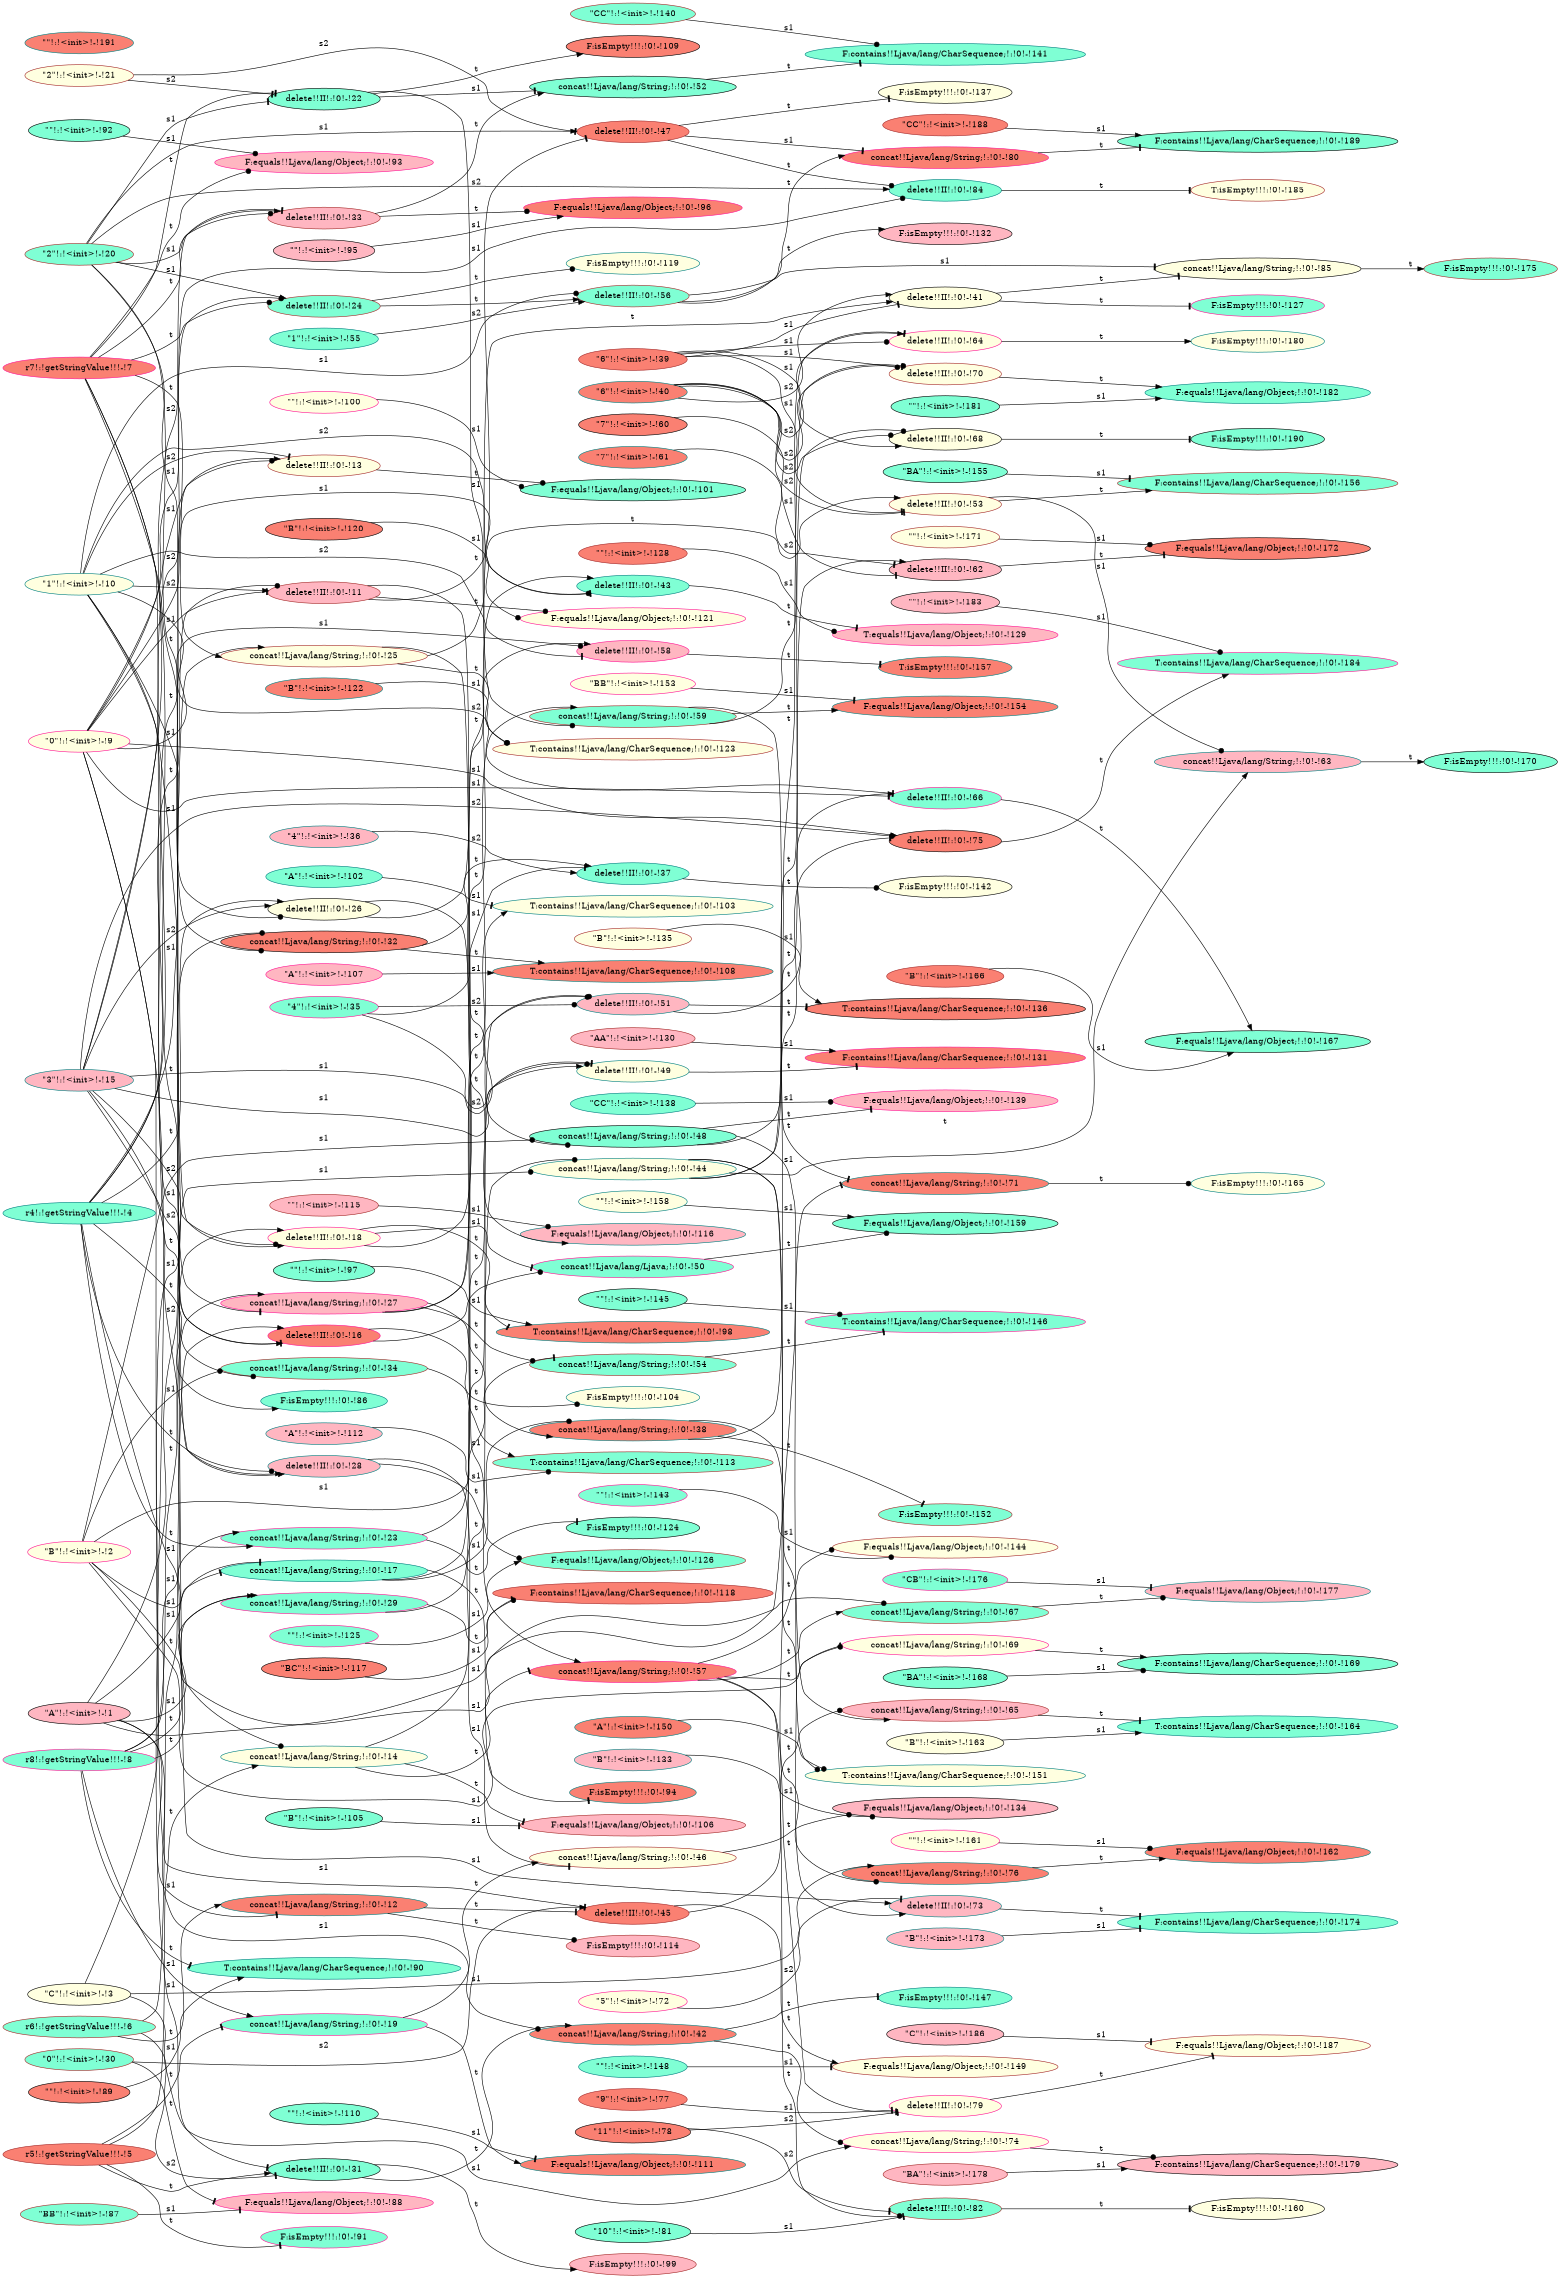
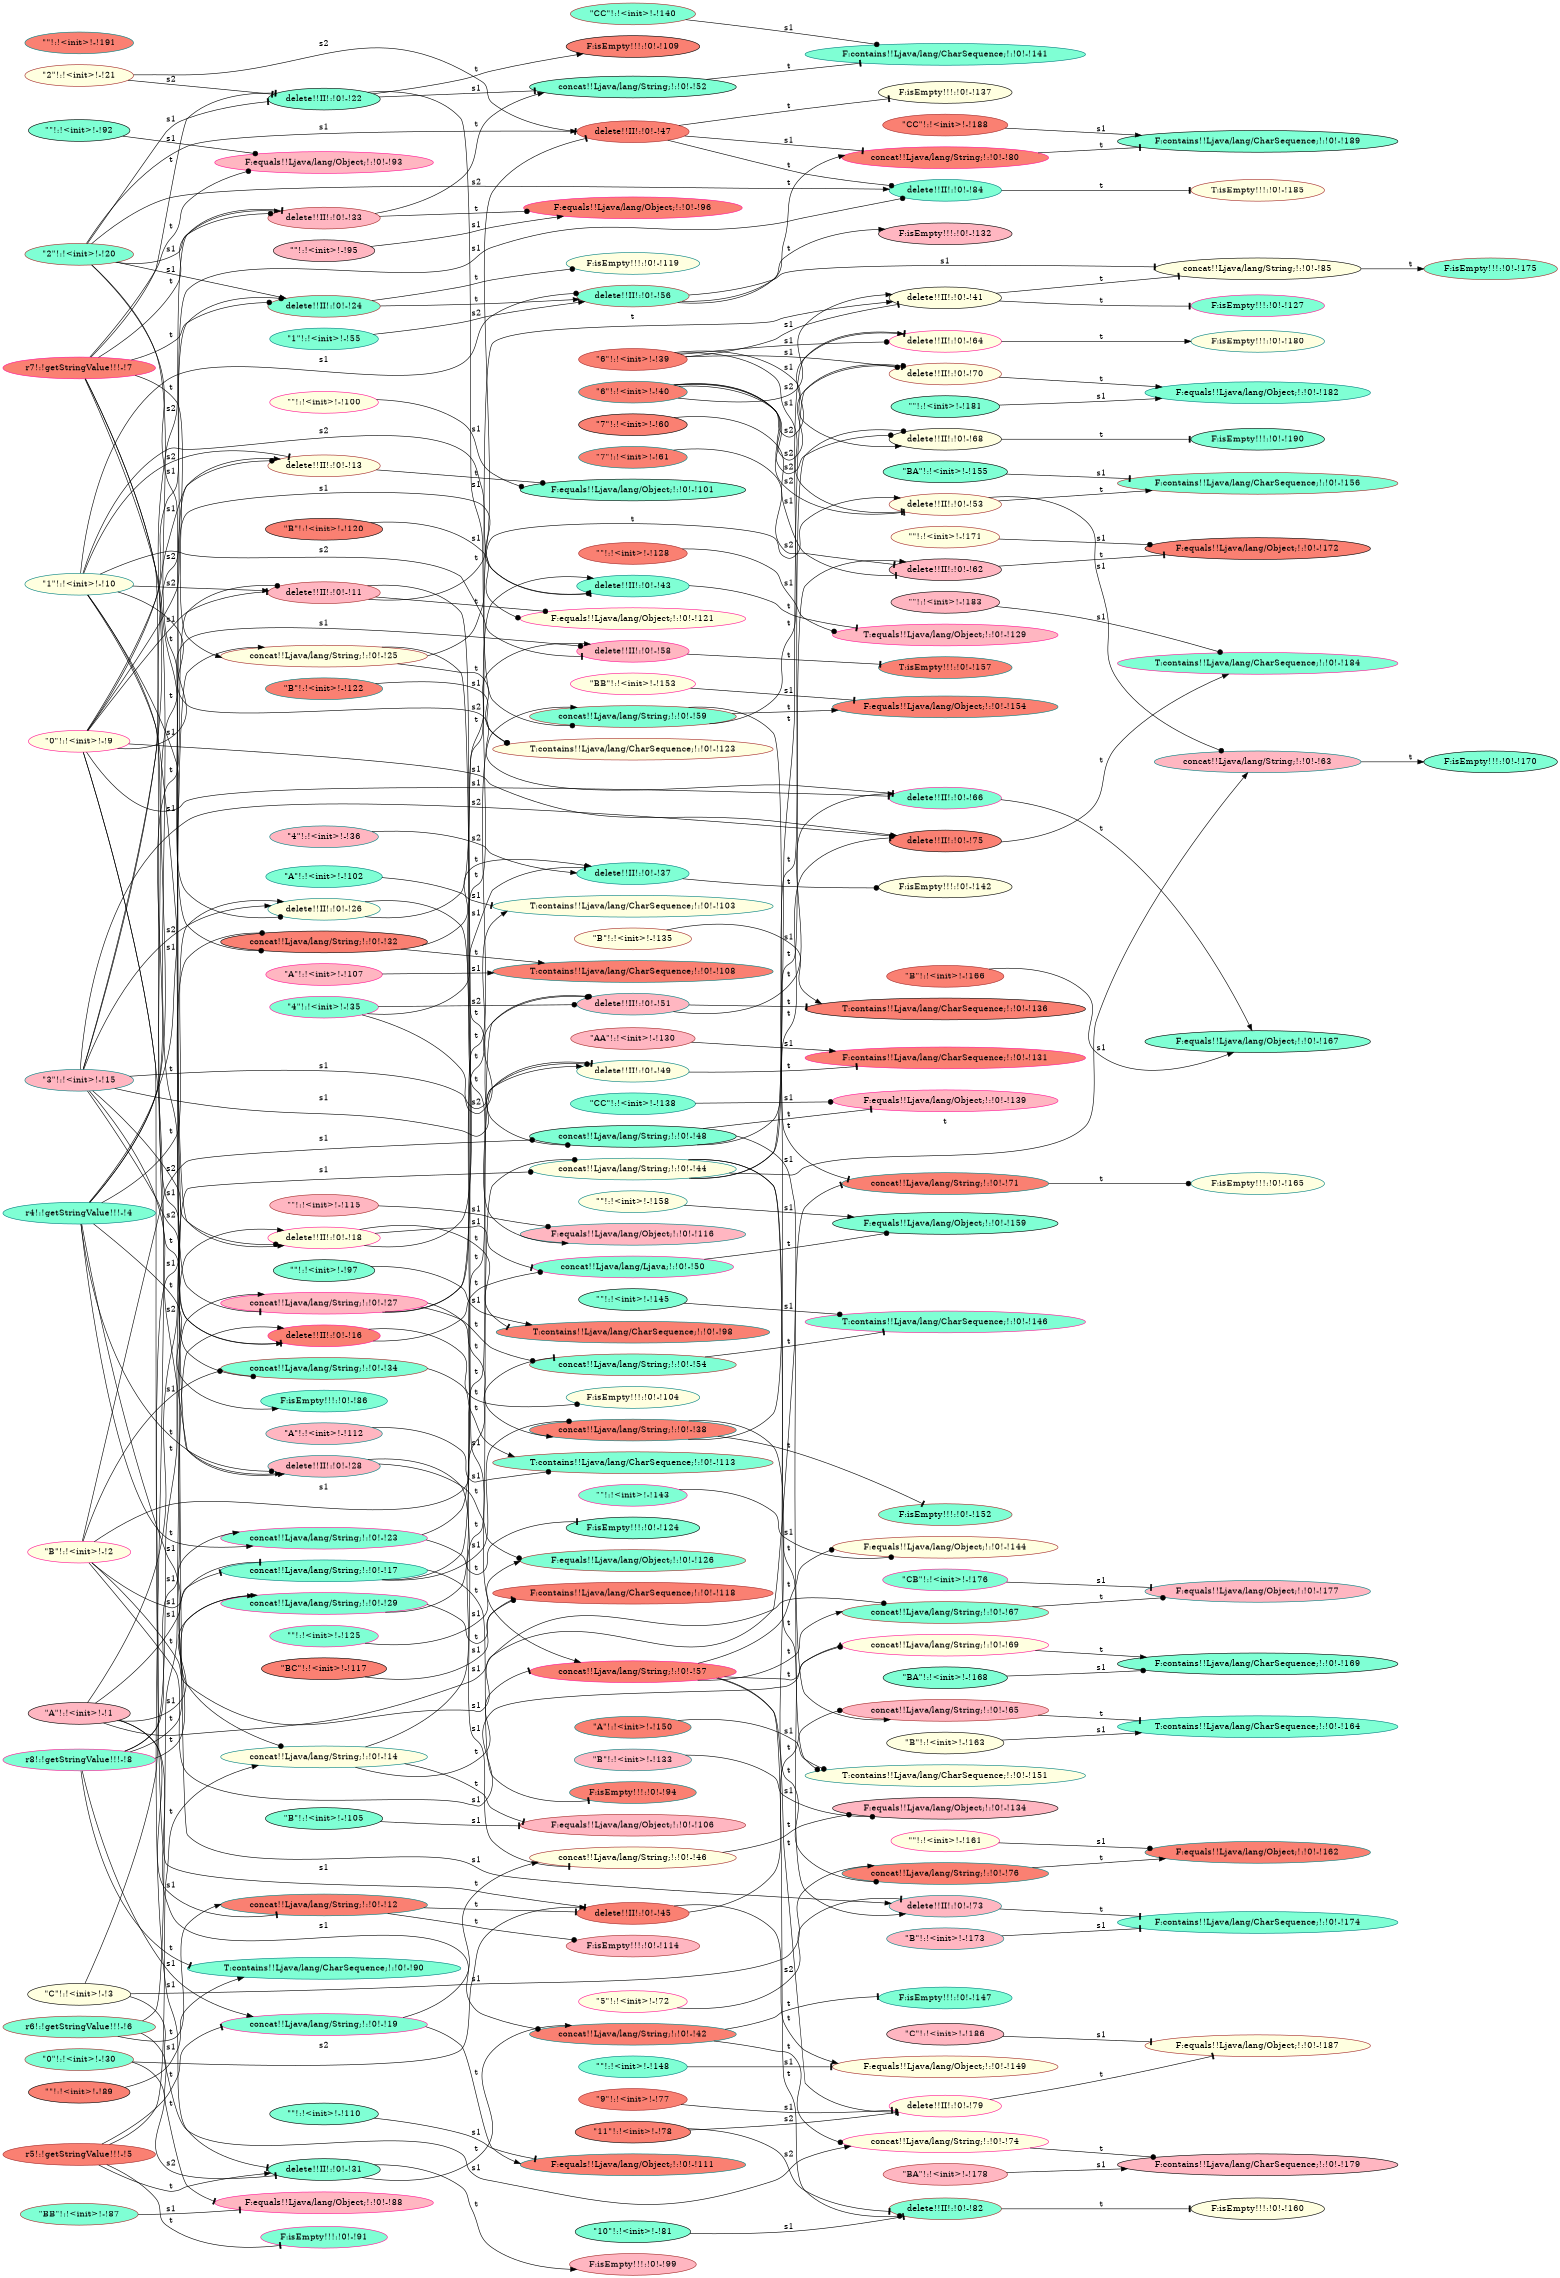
(324, 909) -> (324, 909)
